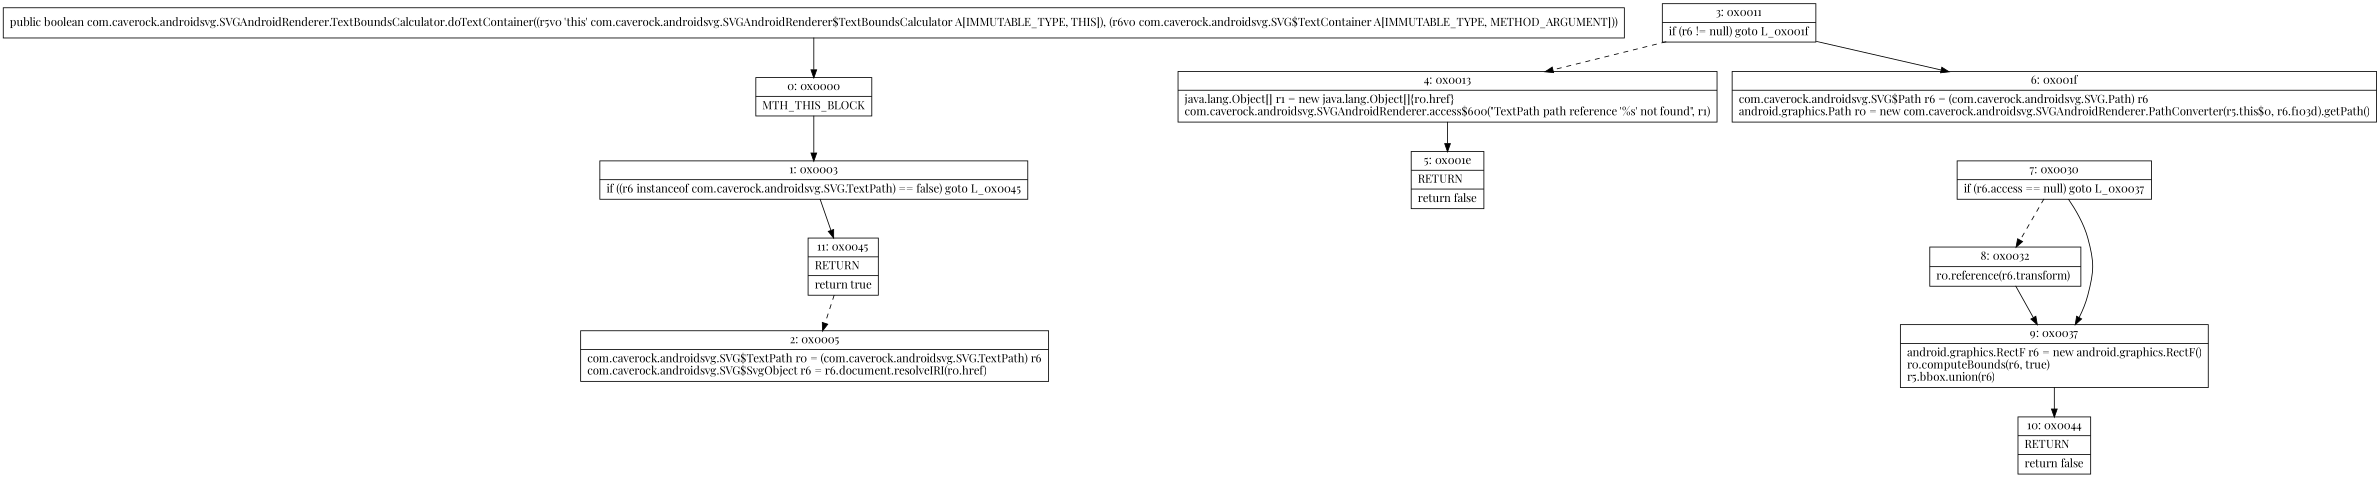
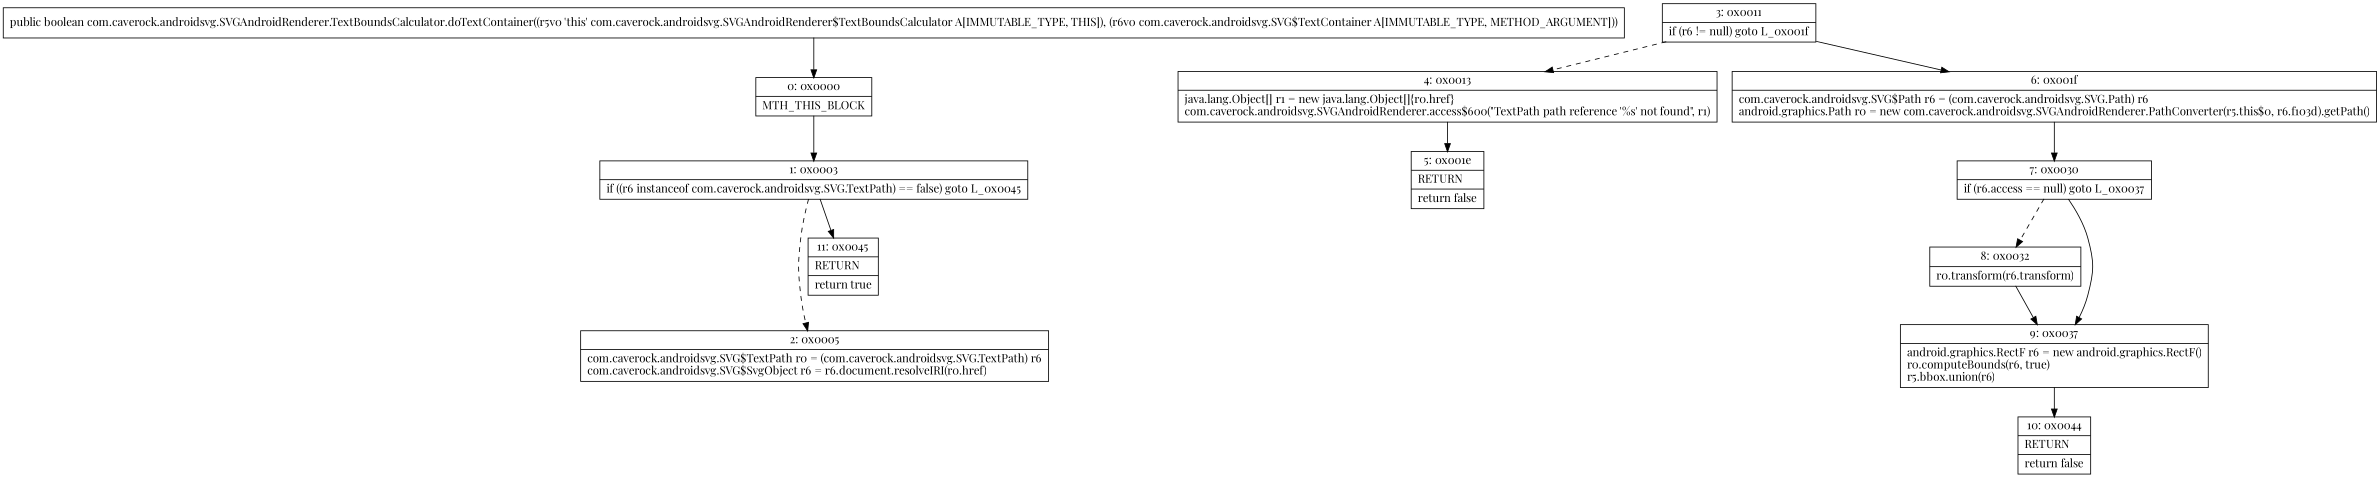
none -> (2054, 137)
(2003, 276) -> (2005, 276)
(830, 309) -> (799, 261)
